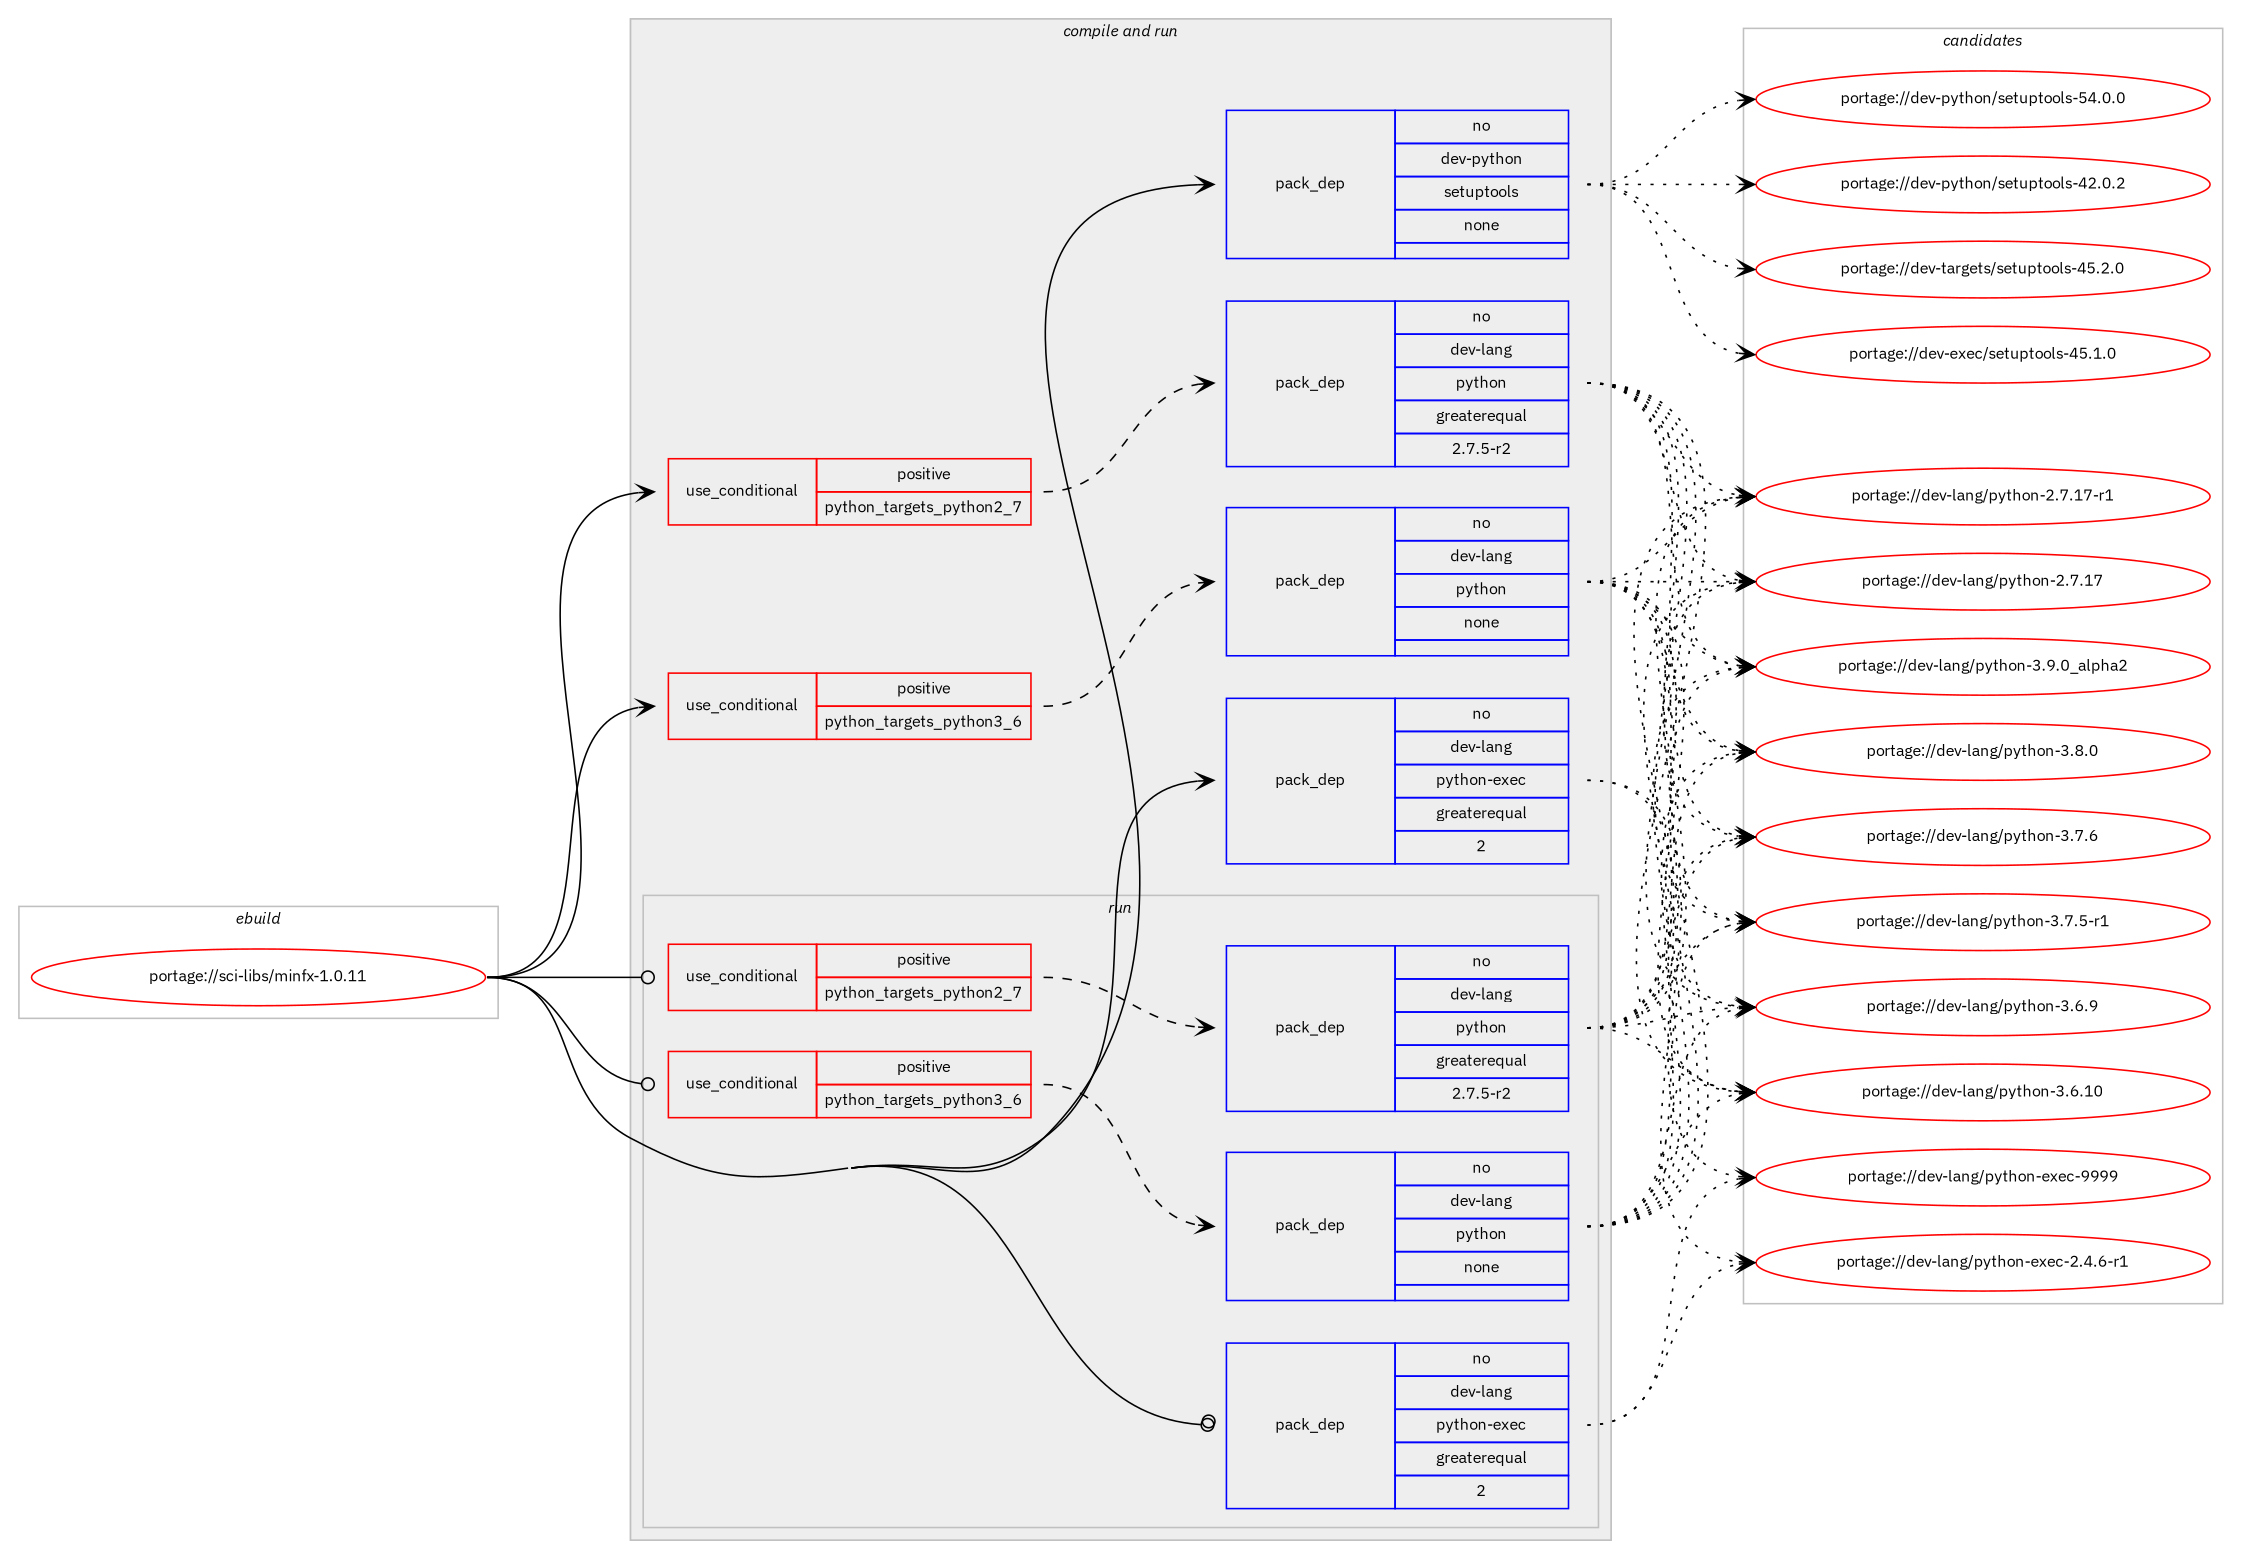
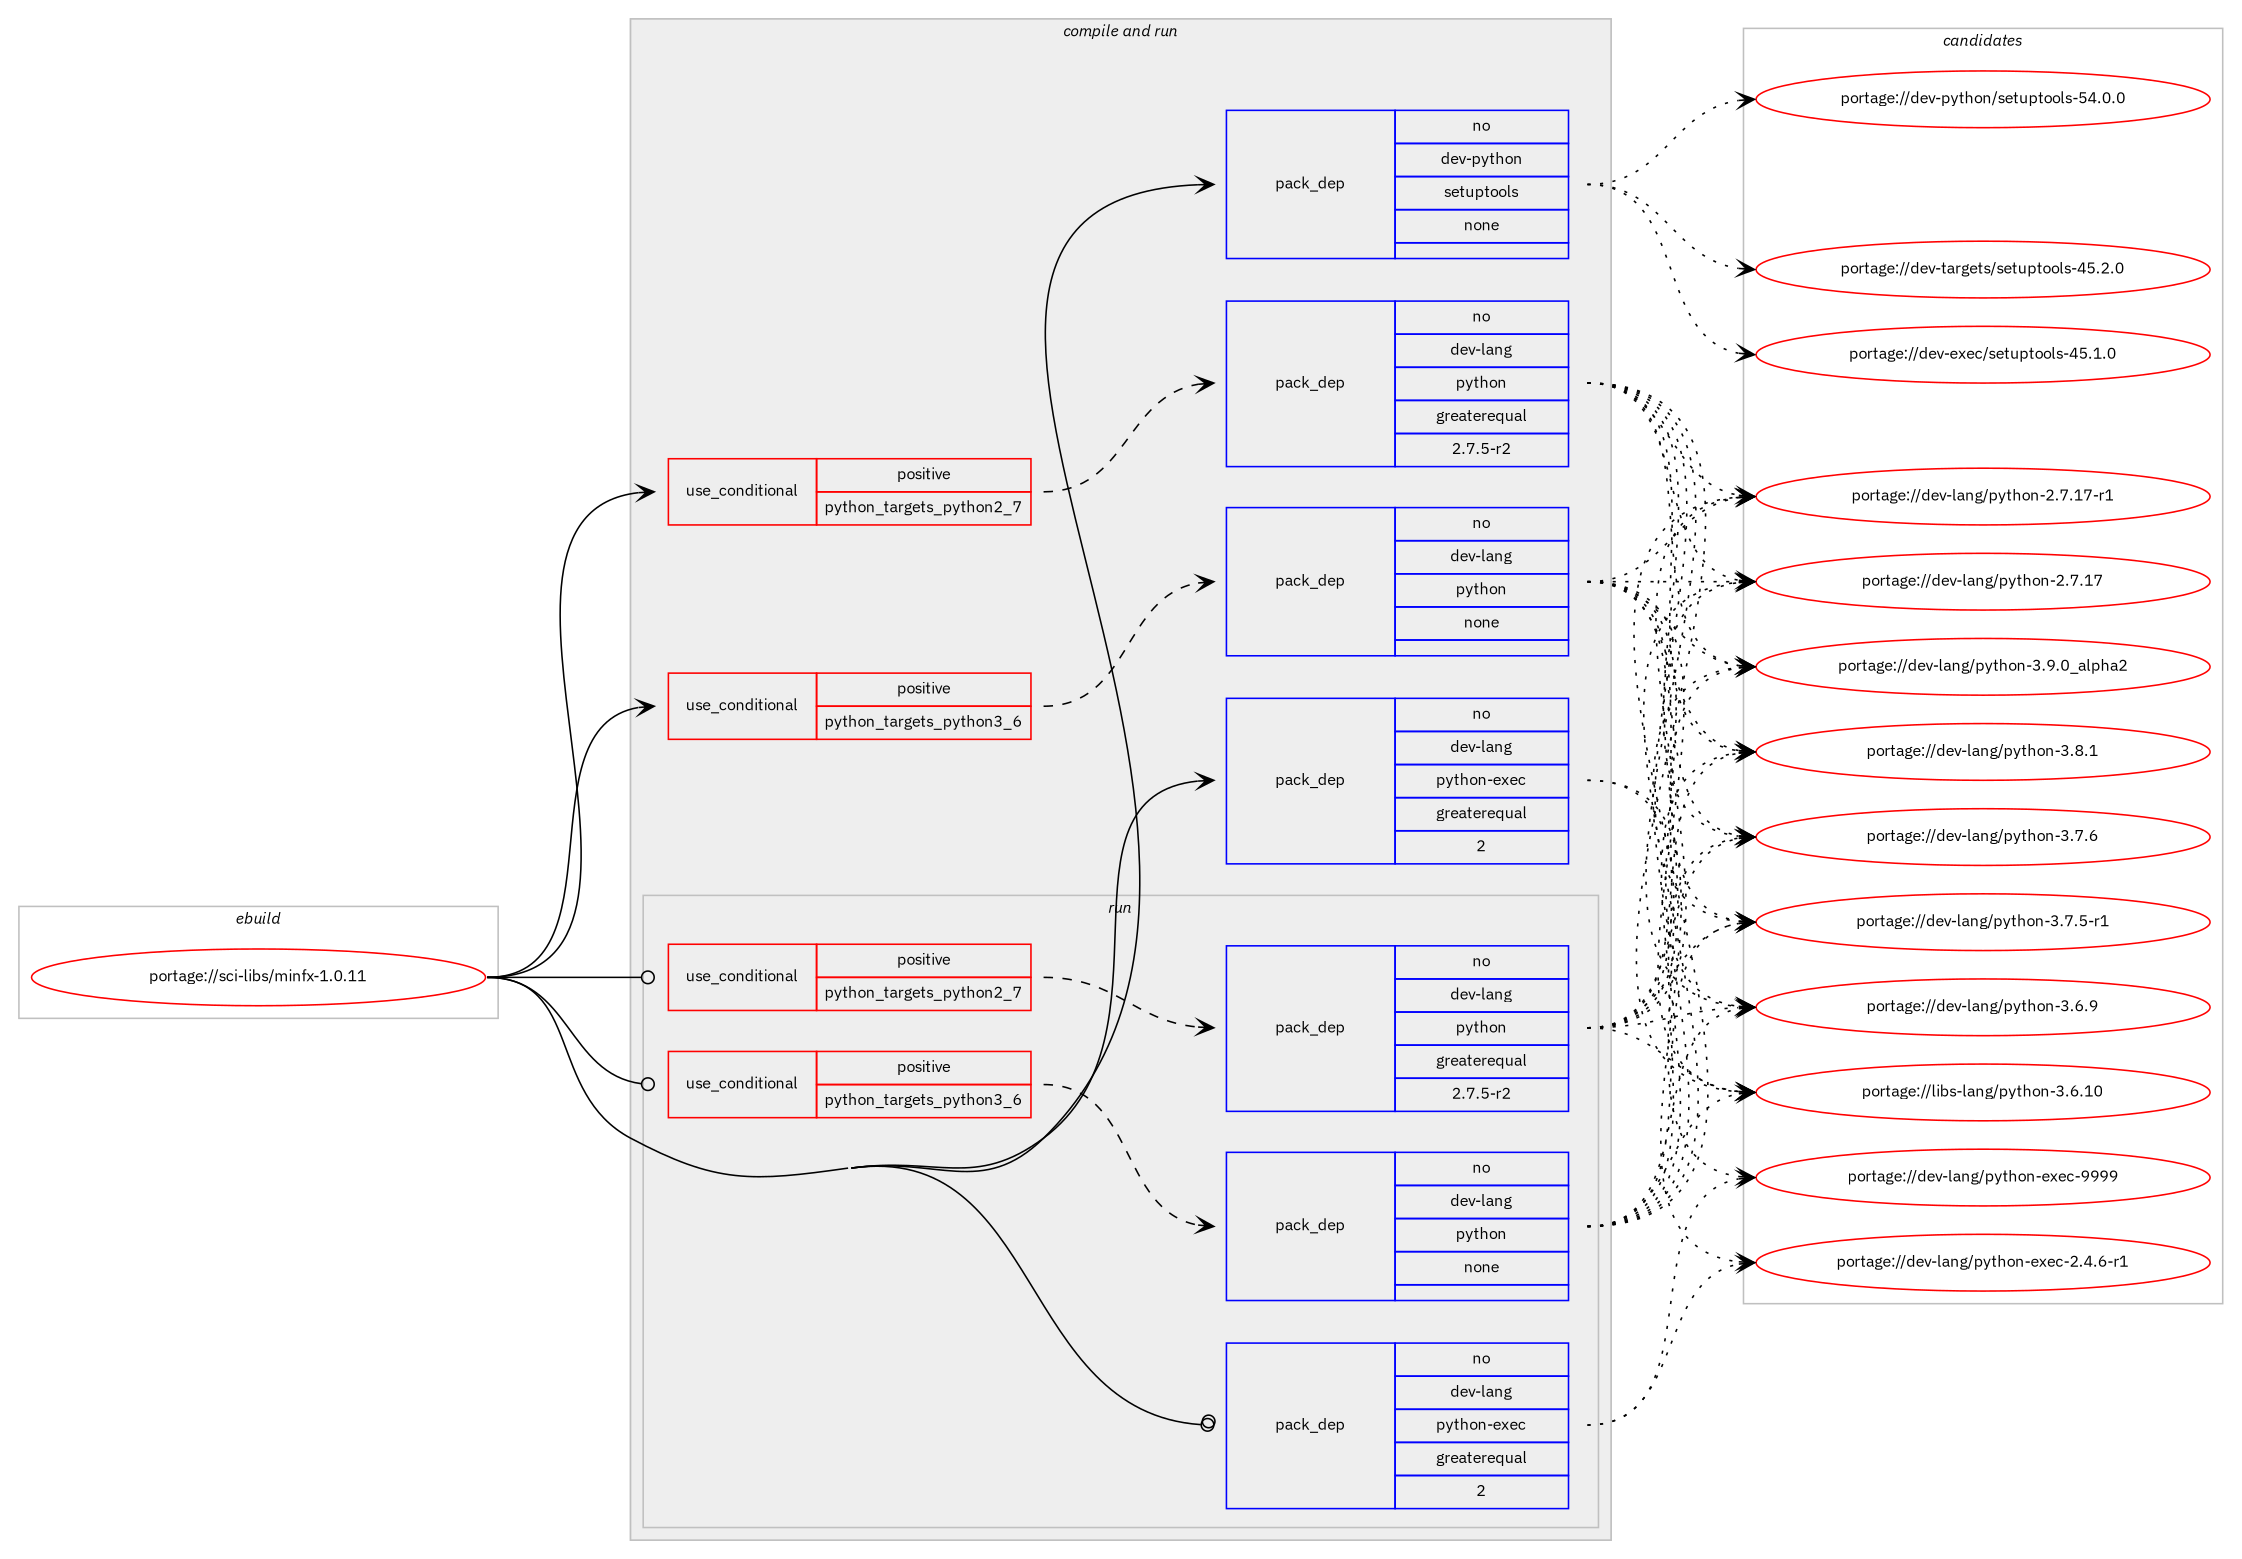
(1983, 184) -> none
(1983, 752) -> (1983, 752)
(1983, 1092) -> (1983, 1092)
